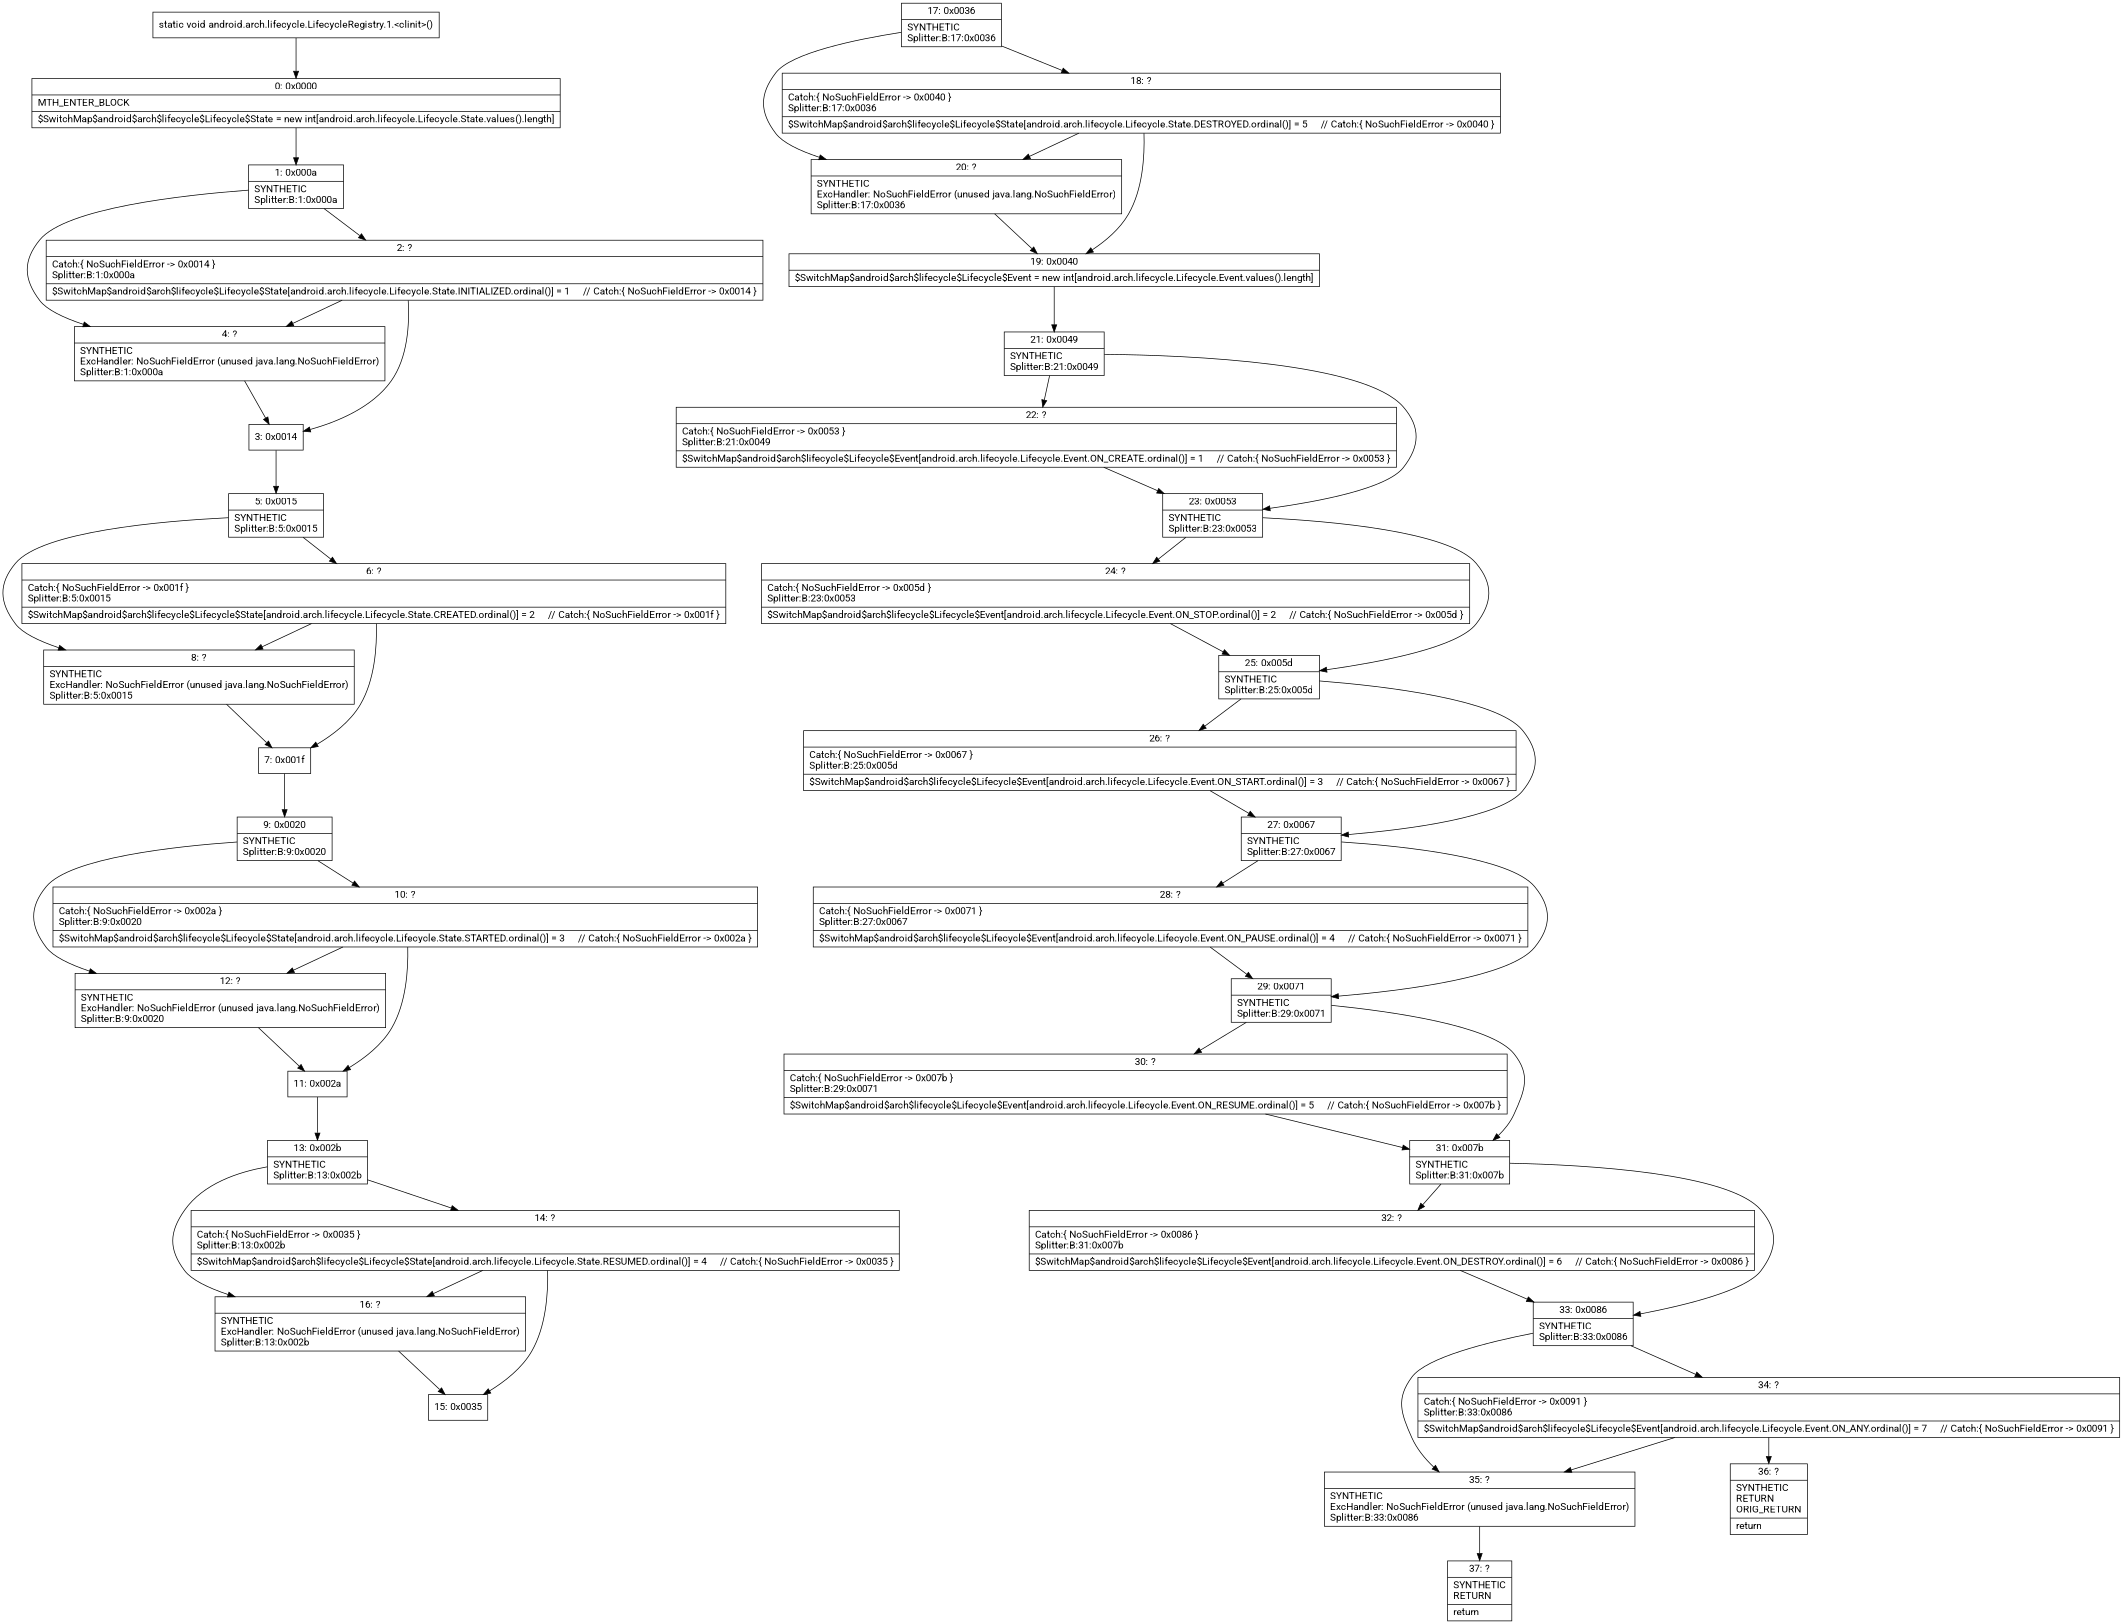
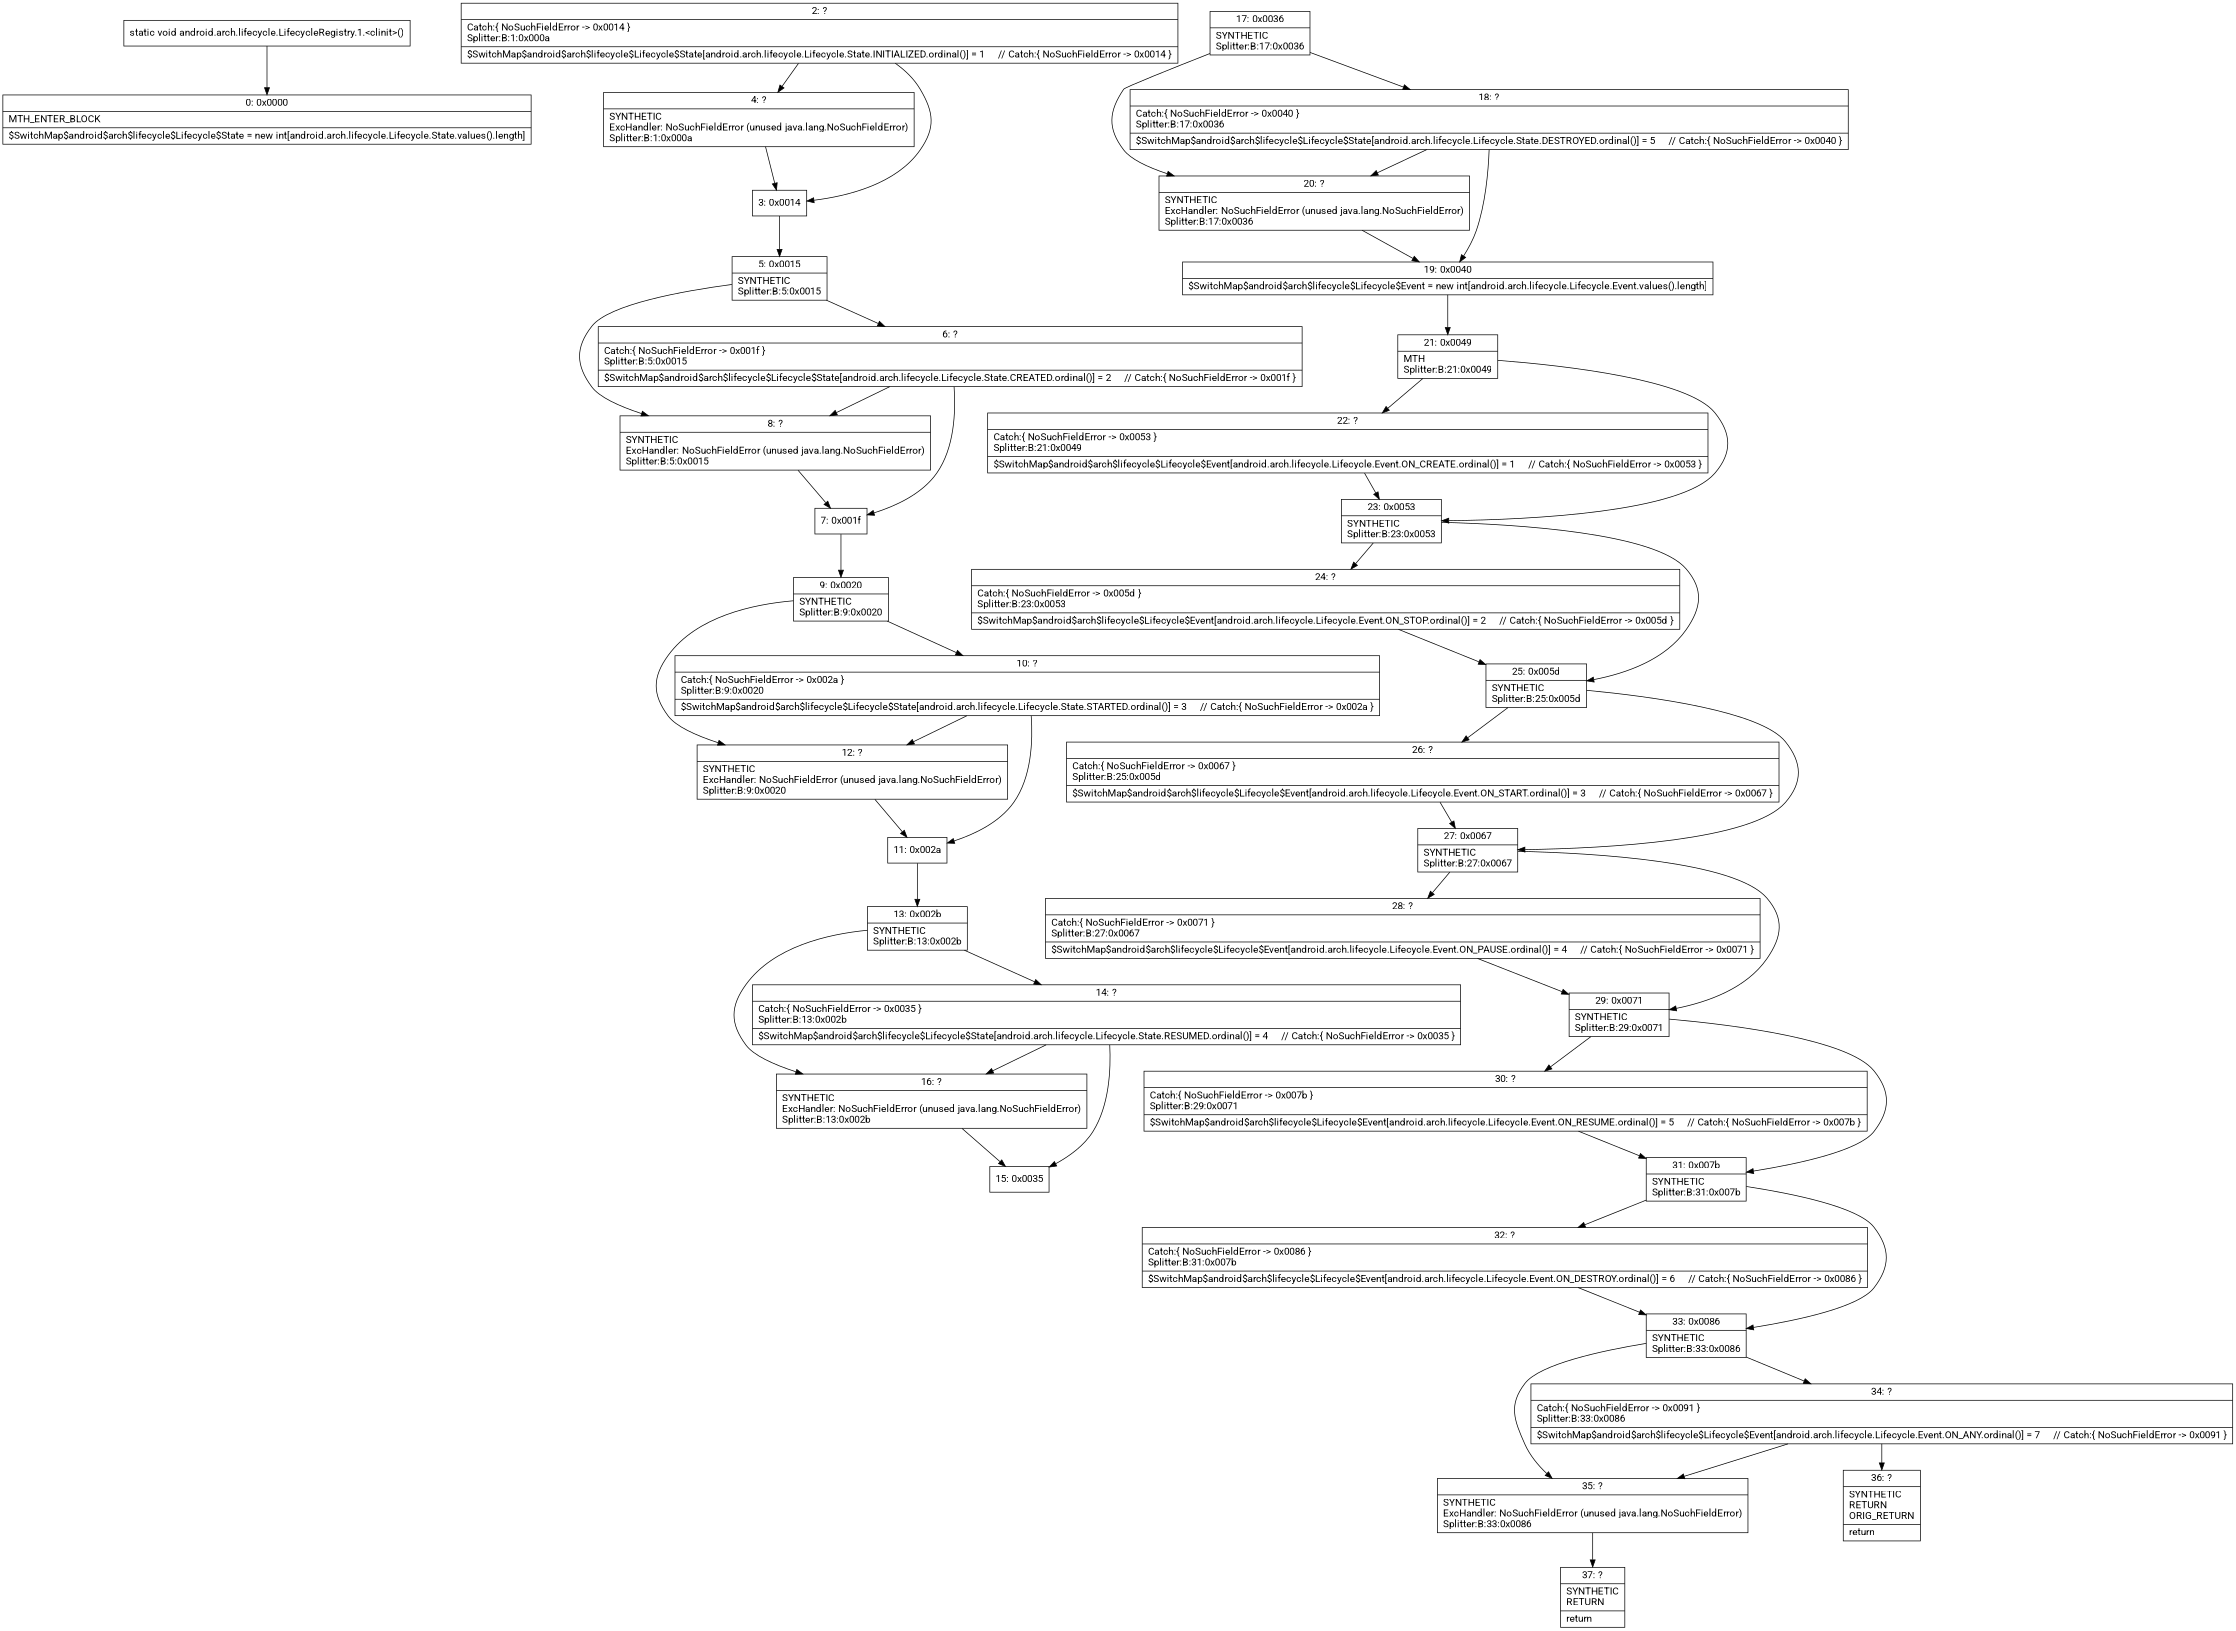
(296, 187) -> none
(1036, 356) -> (1415, 359)
